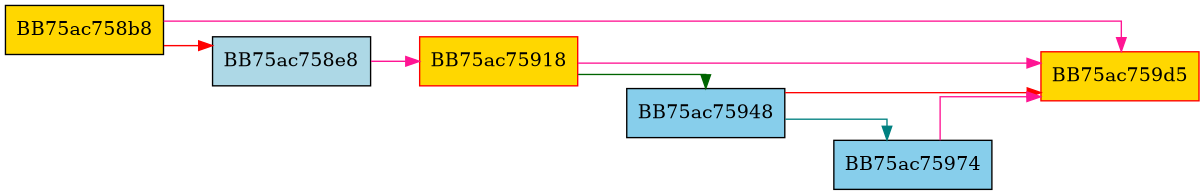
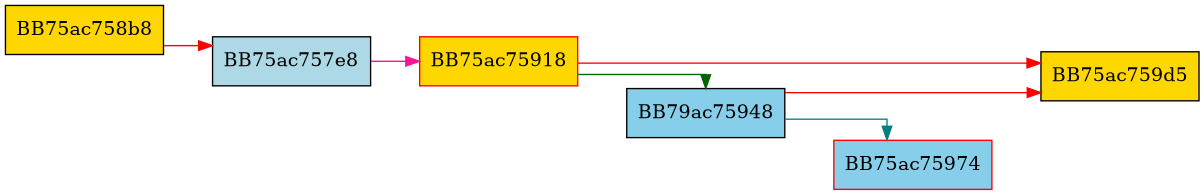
(651, 21) -> none
(292, 61) -> (292, 61)
(803, 63) -> (803, 63)
(1120, 76) -> (1120, 76)
(940, 101) -> none
(706, 113) -> (706, 113)
(913, 165) -> (913, 165)
